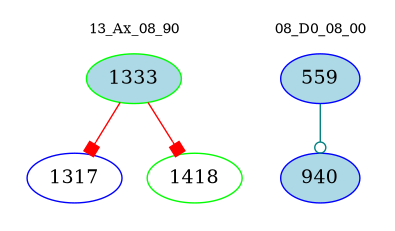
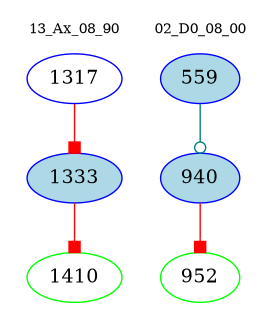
(321, 30) -> (201, 30)
(134, 79) -> (75, 178)
(108, 122) -> (75, 122)
(195, 178) -> (75, 277)
none -> (200, 277)
